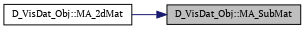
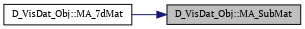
(68, 15) -> (68, 15)
